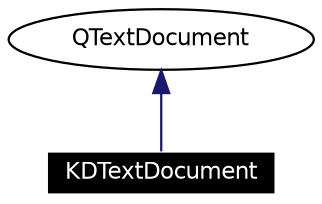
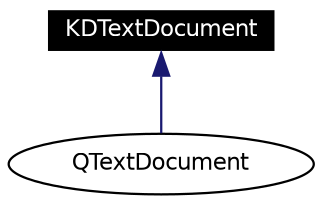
(161, 122) -> (161, 105)
